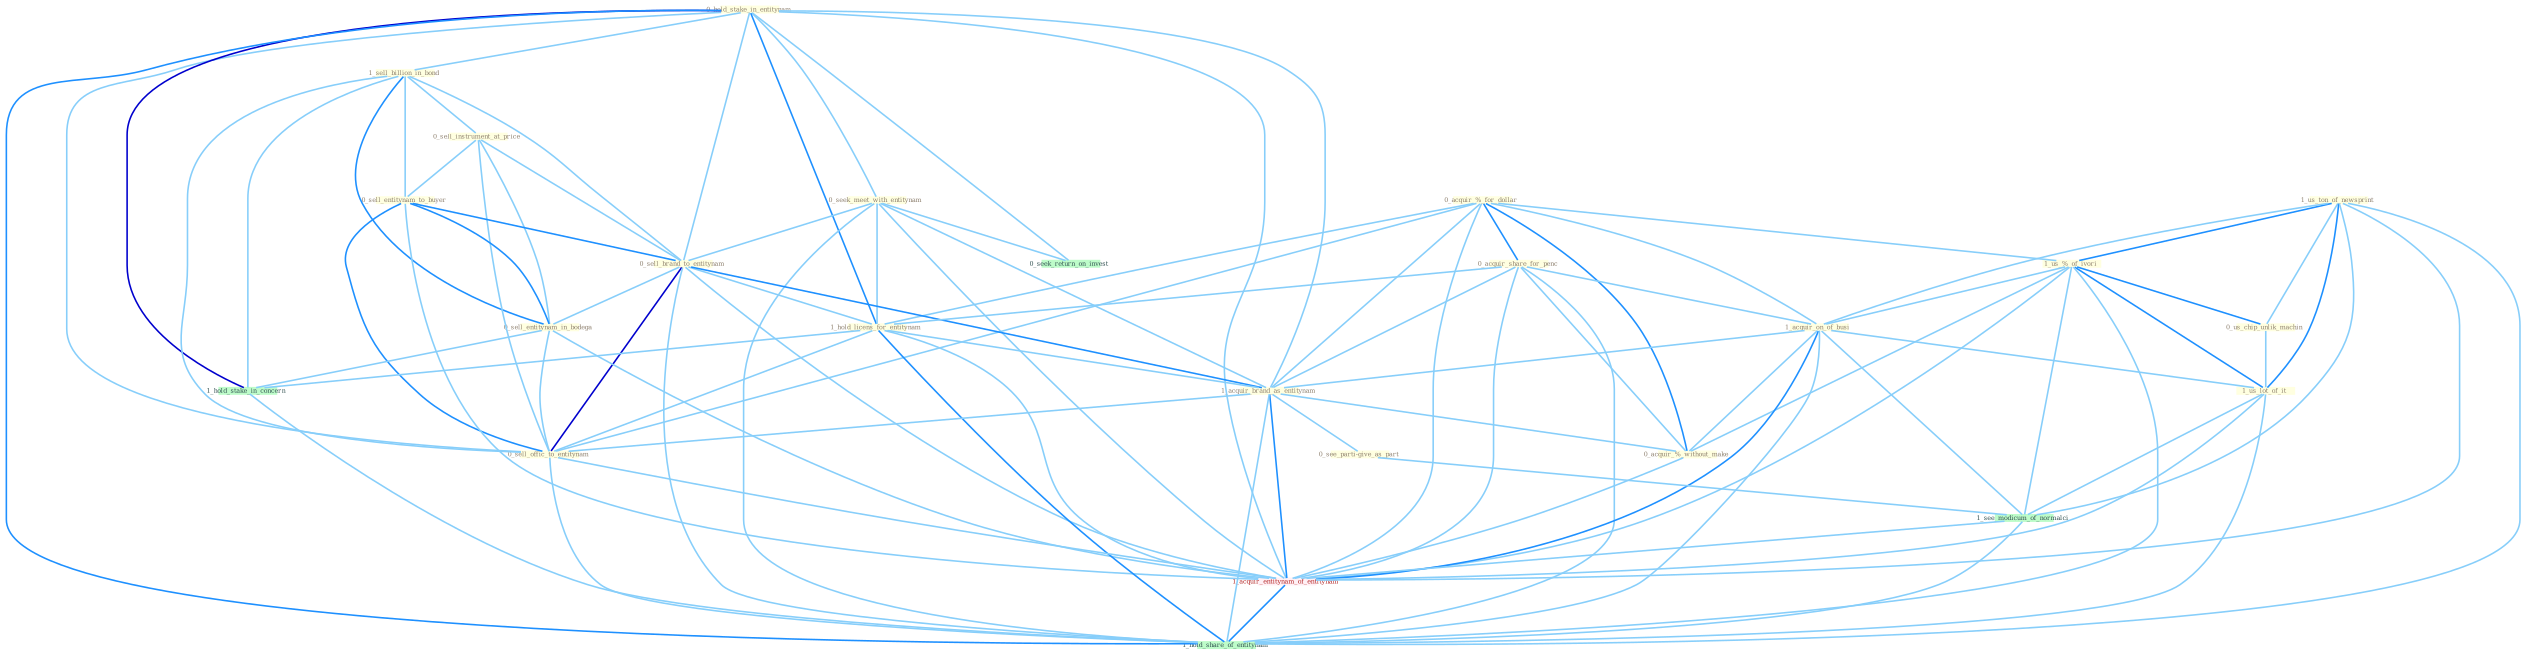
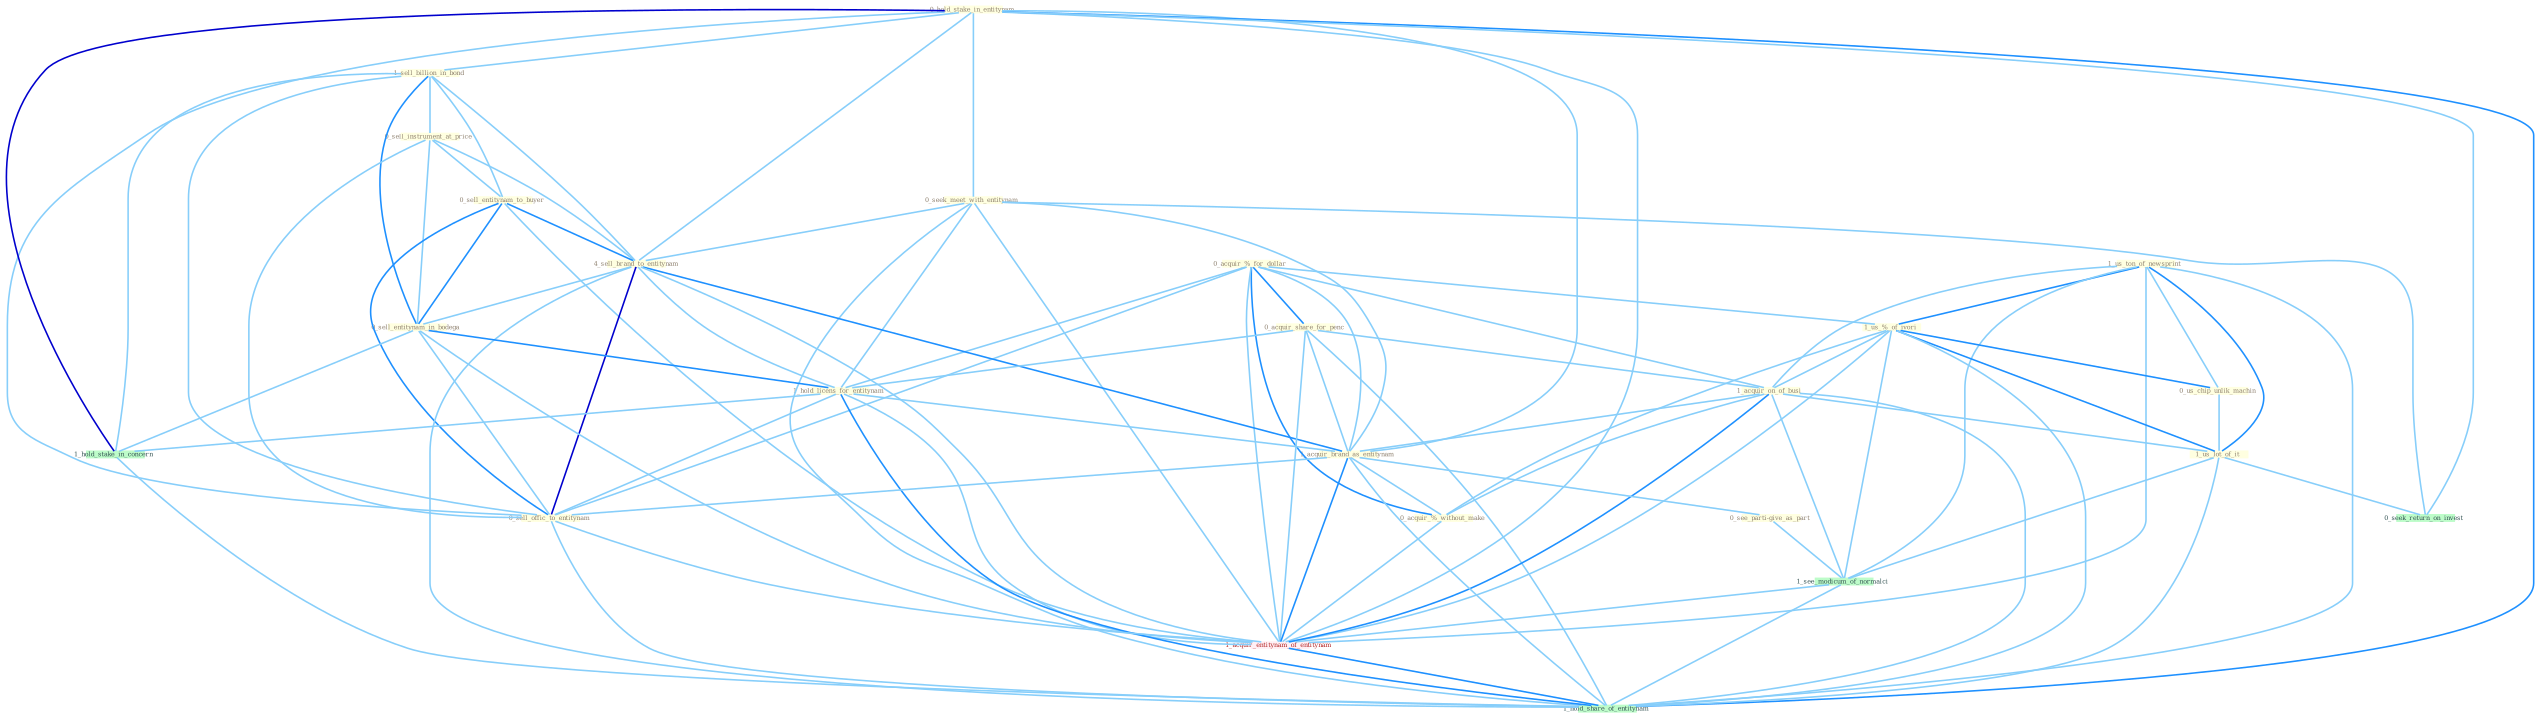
(814, 169) -> (628, 359)
(683, 264) -> (637, 264)
(1587, 341) -> none
(1811, 559) -> (2322, 486)
